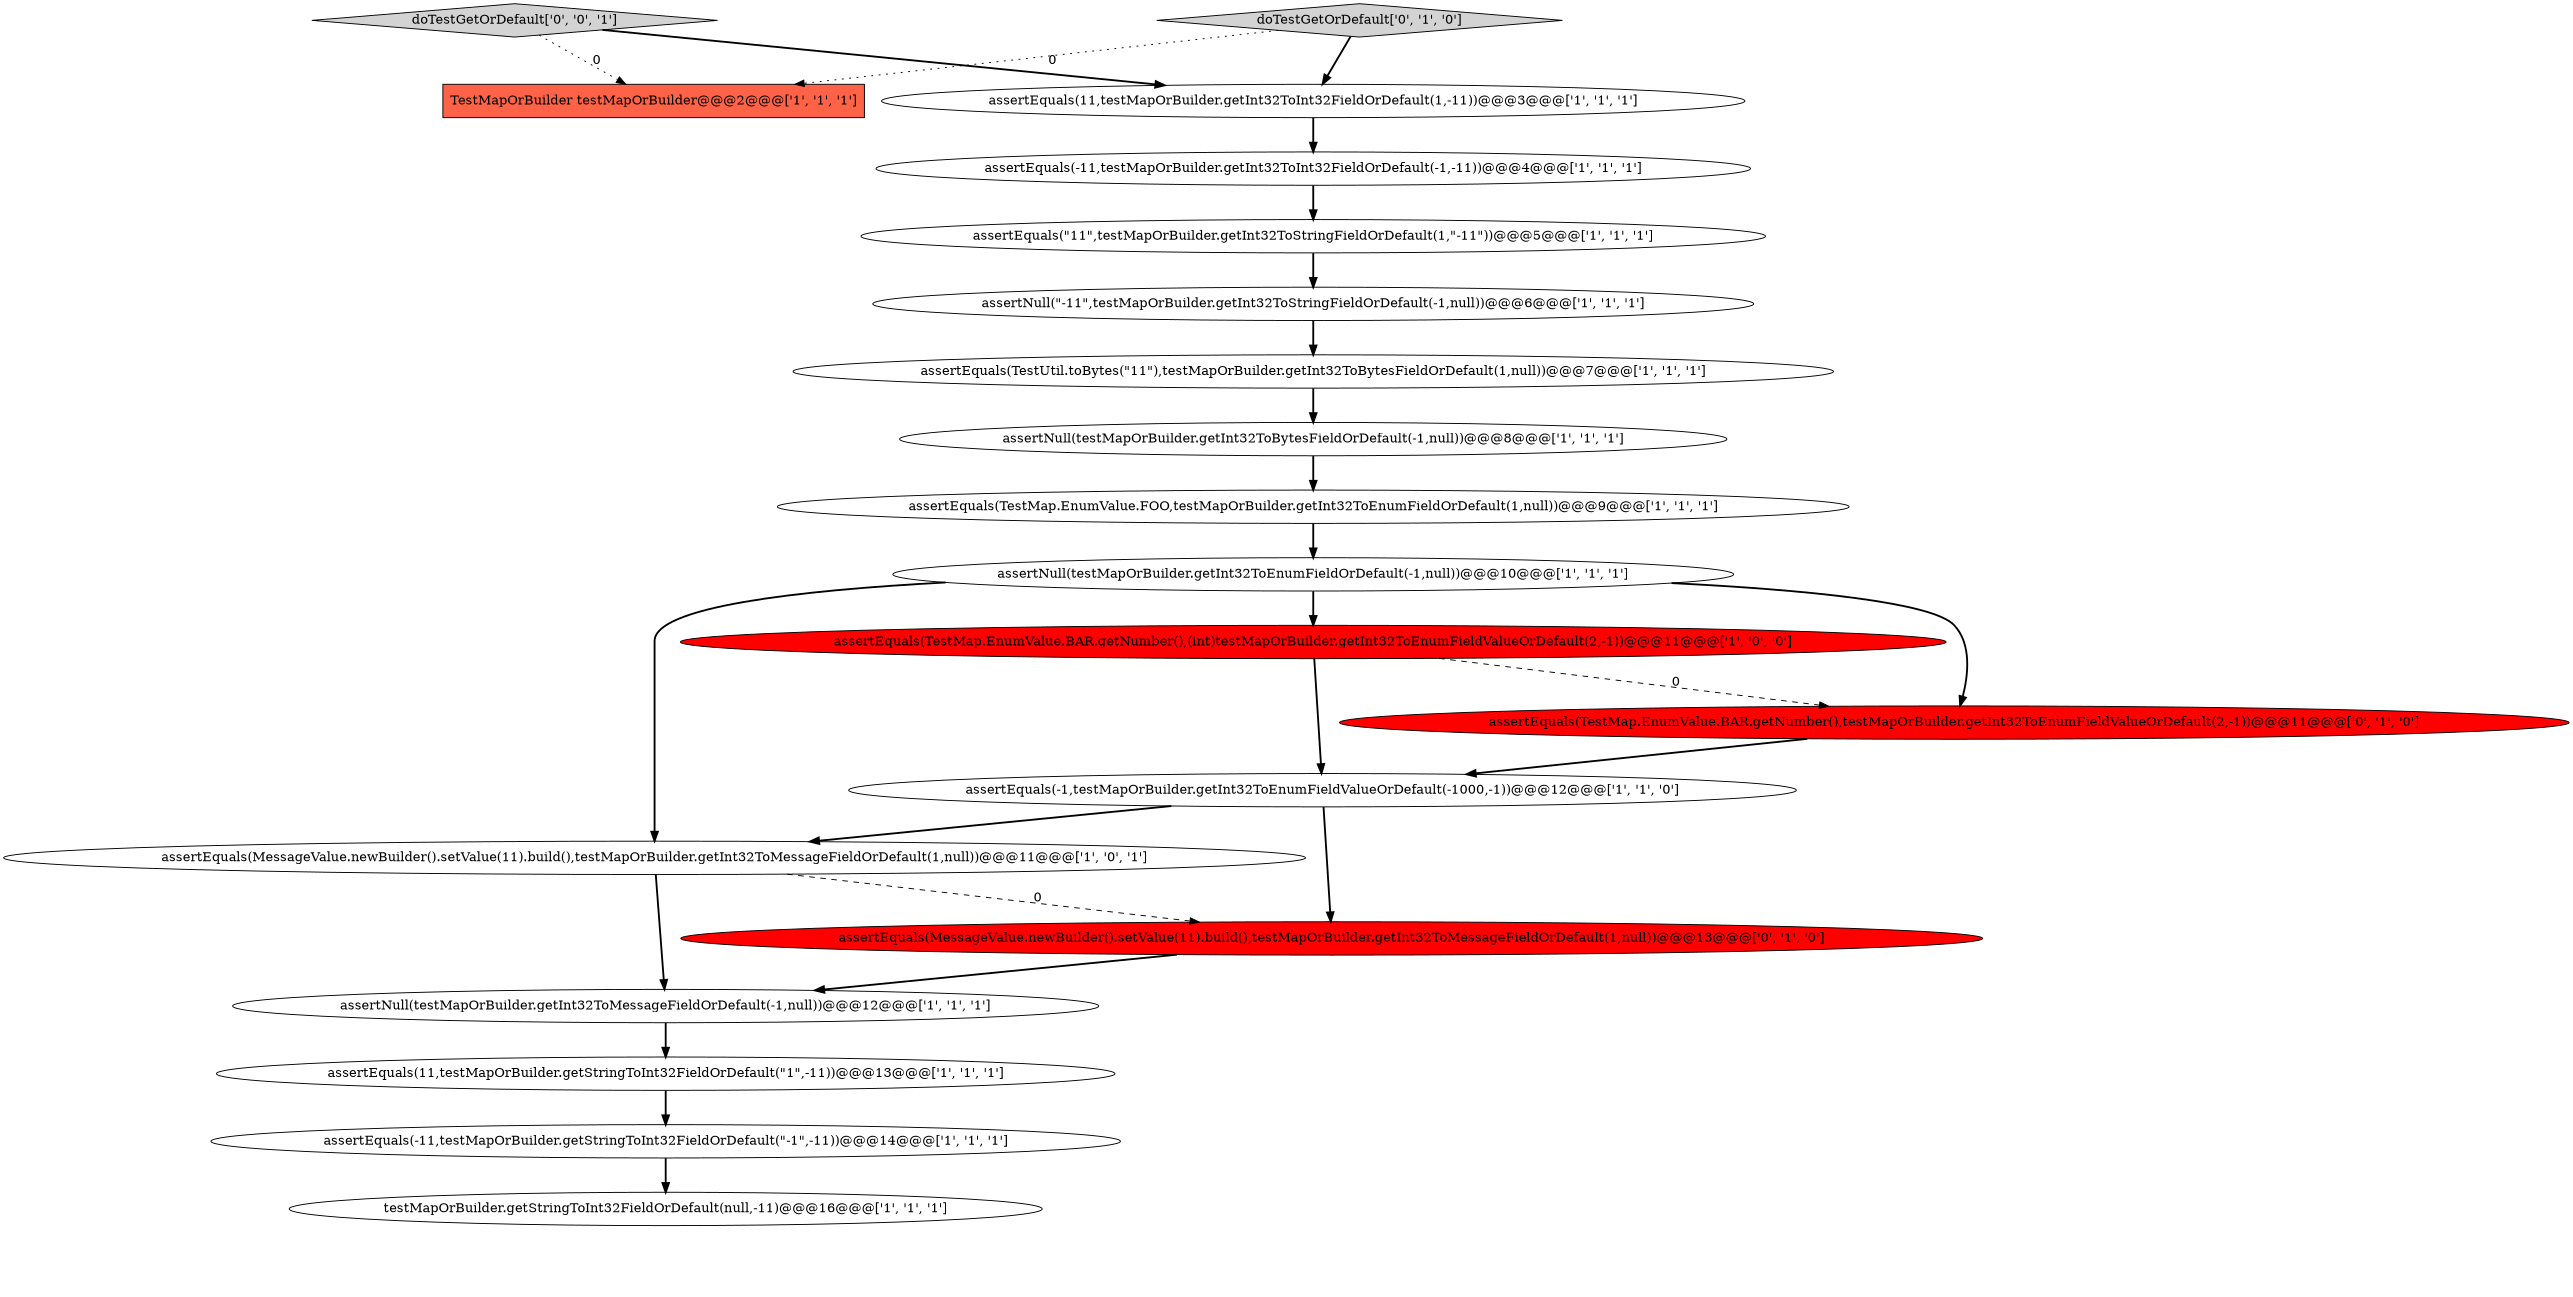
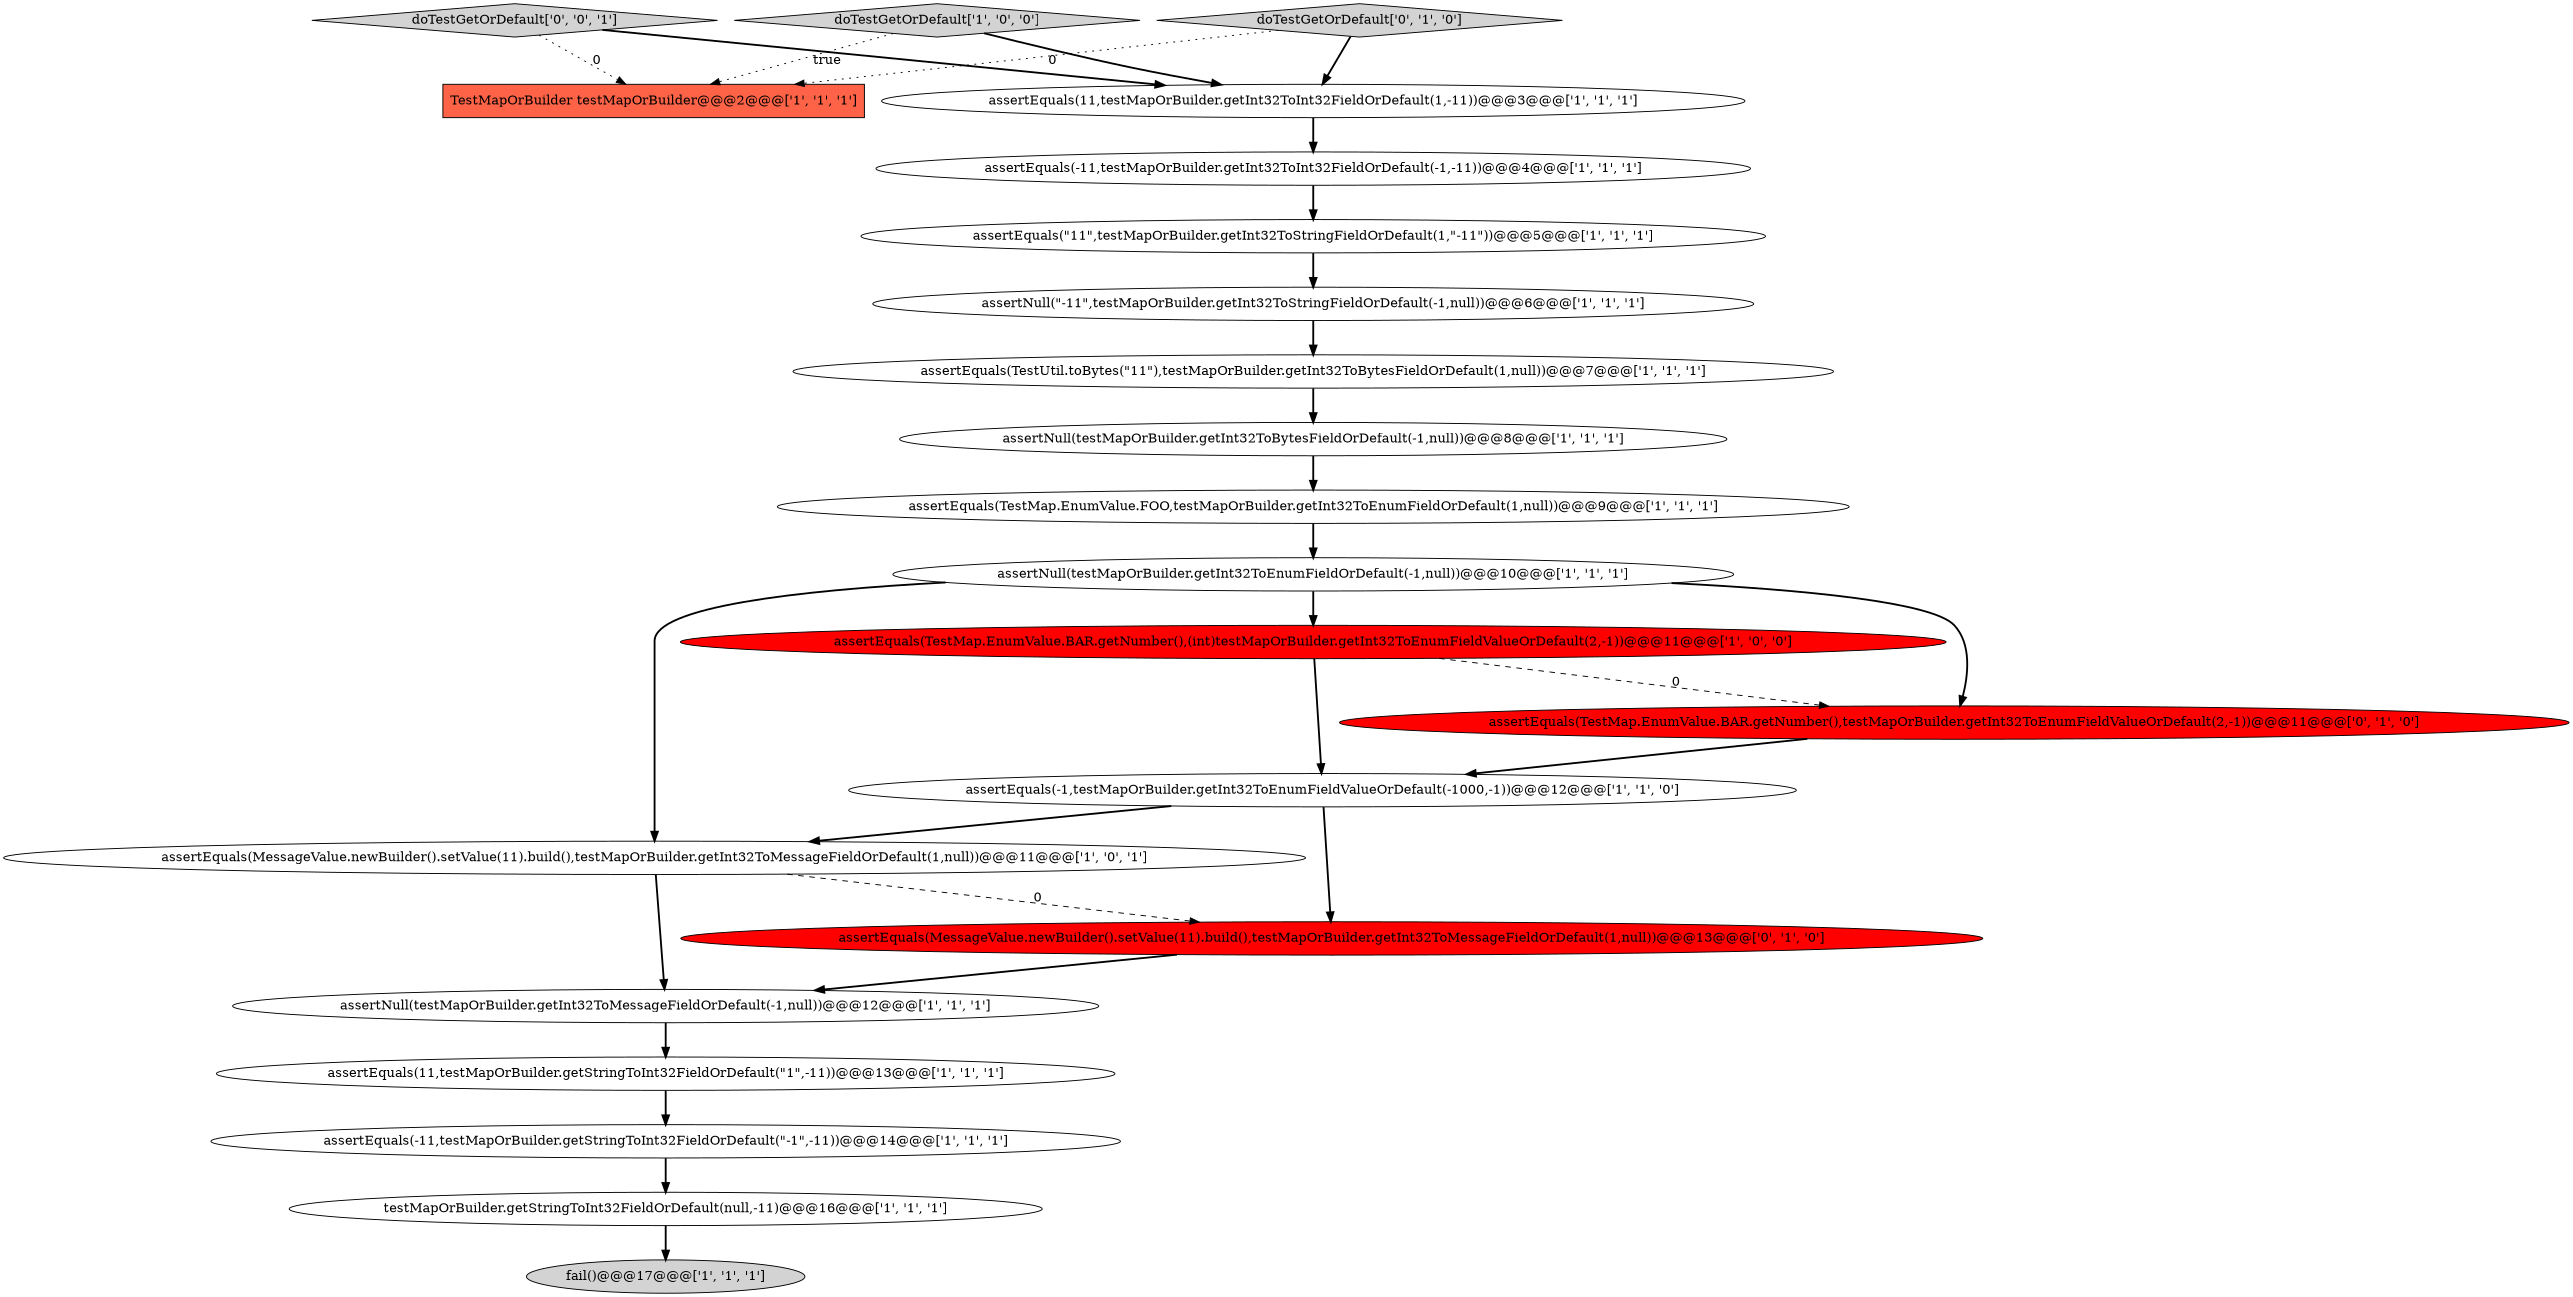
none -> (937, 20)
none -> (666, 1277)
